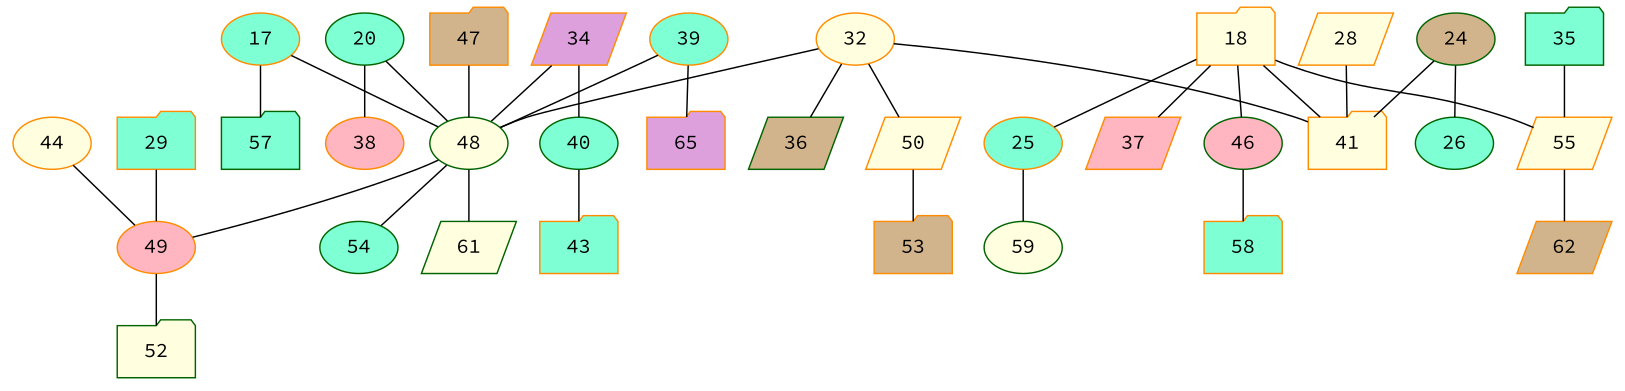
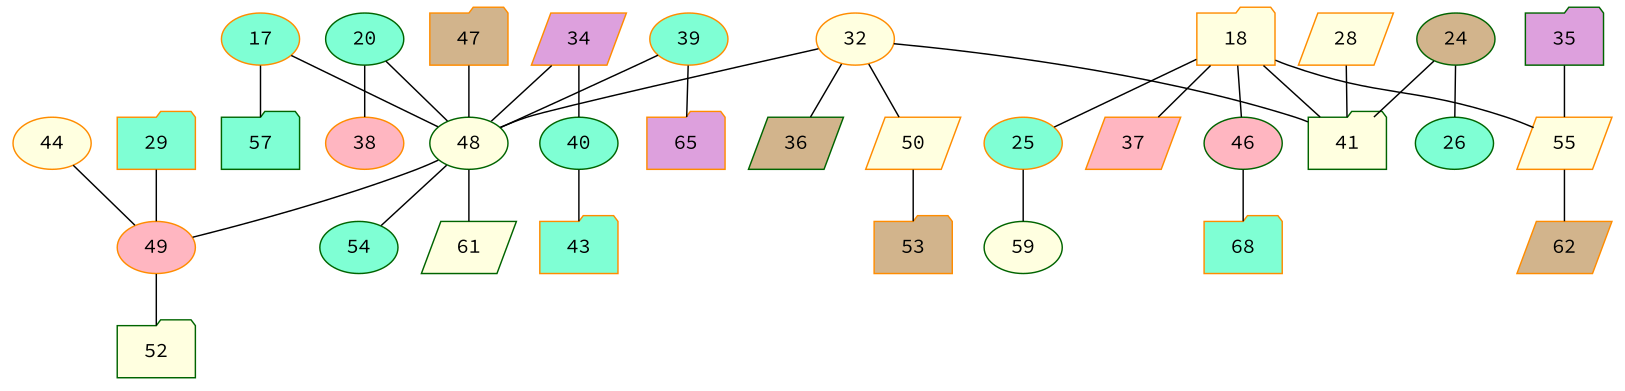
(1564, 39) -> (1564, 39)
(1347, 143) -> (1347, 143)
(1243, 247) -> (1243, 247)
